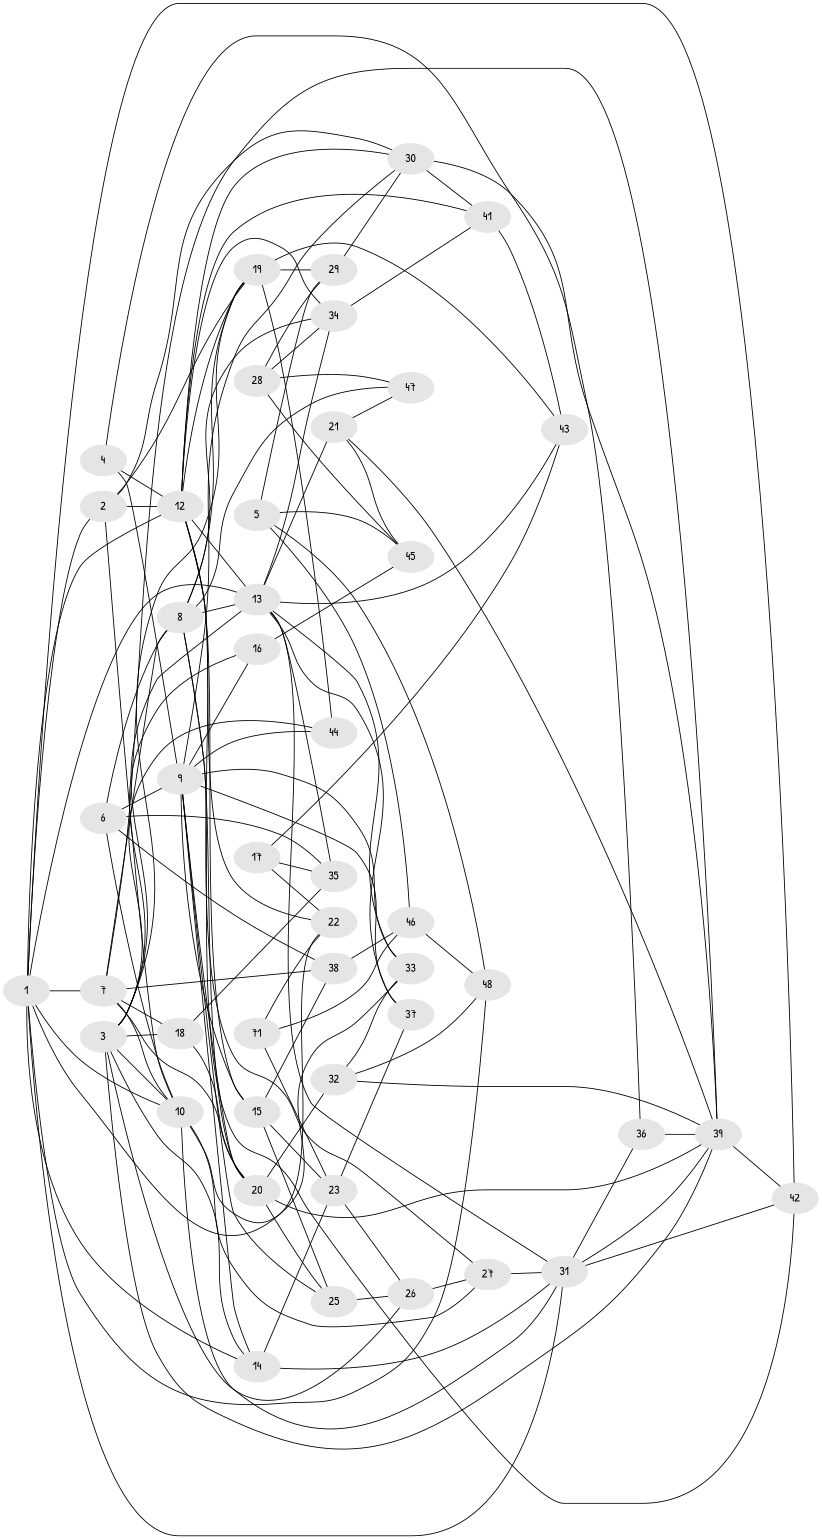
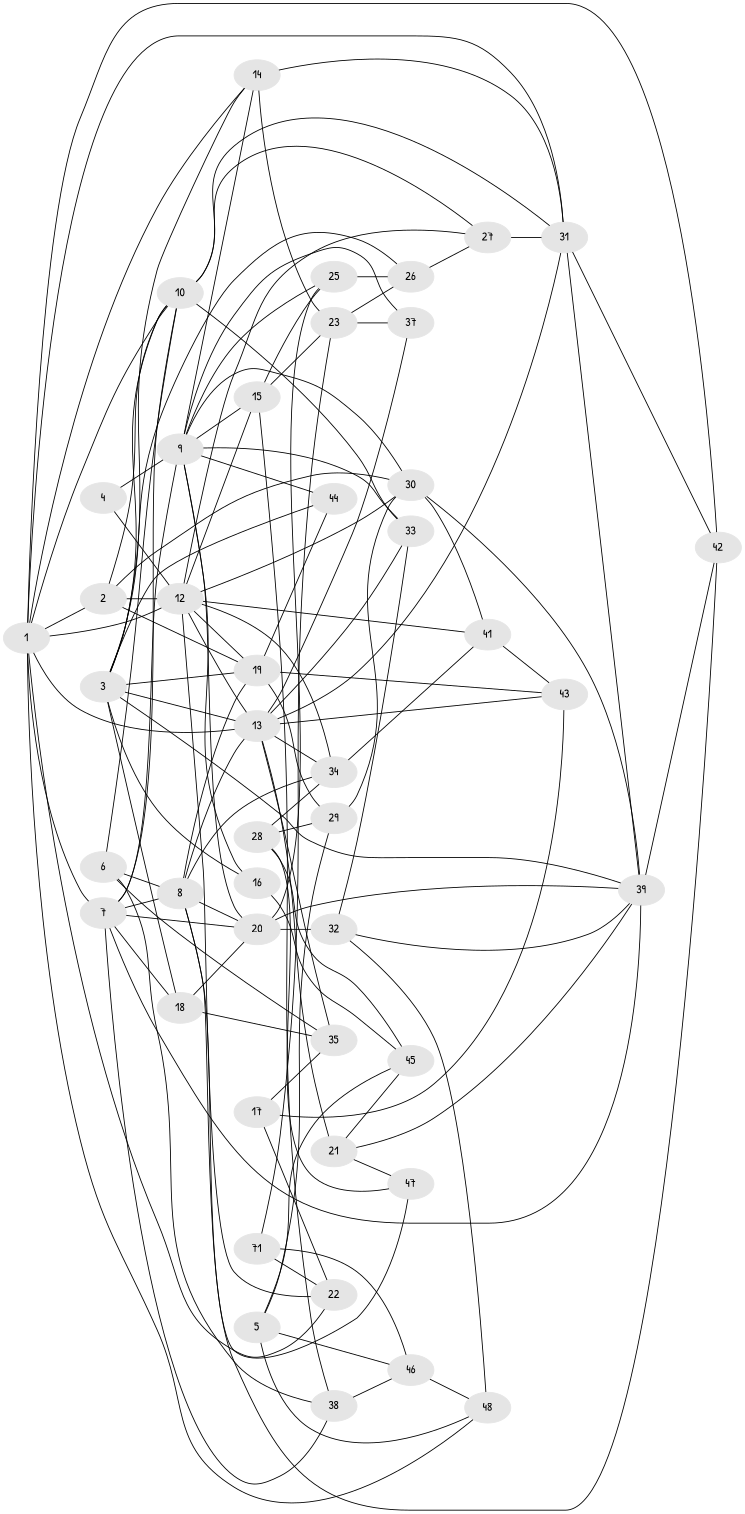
(151, 794) -> (151, 685)
(641, 1134) -> none
